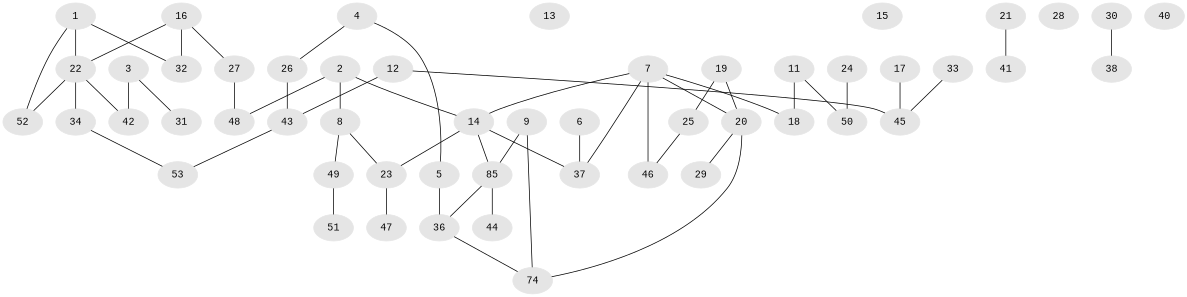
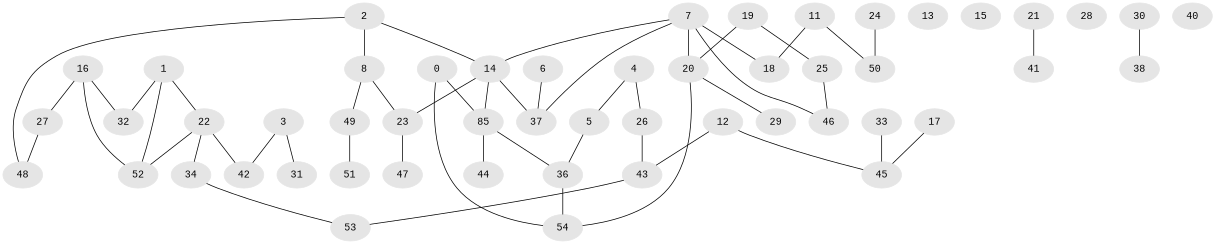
(134, 40) -> (94, 129)
(527, 122) -> (437, 69)
(533, 281) -> (563, 228)
